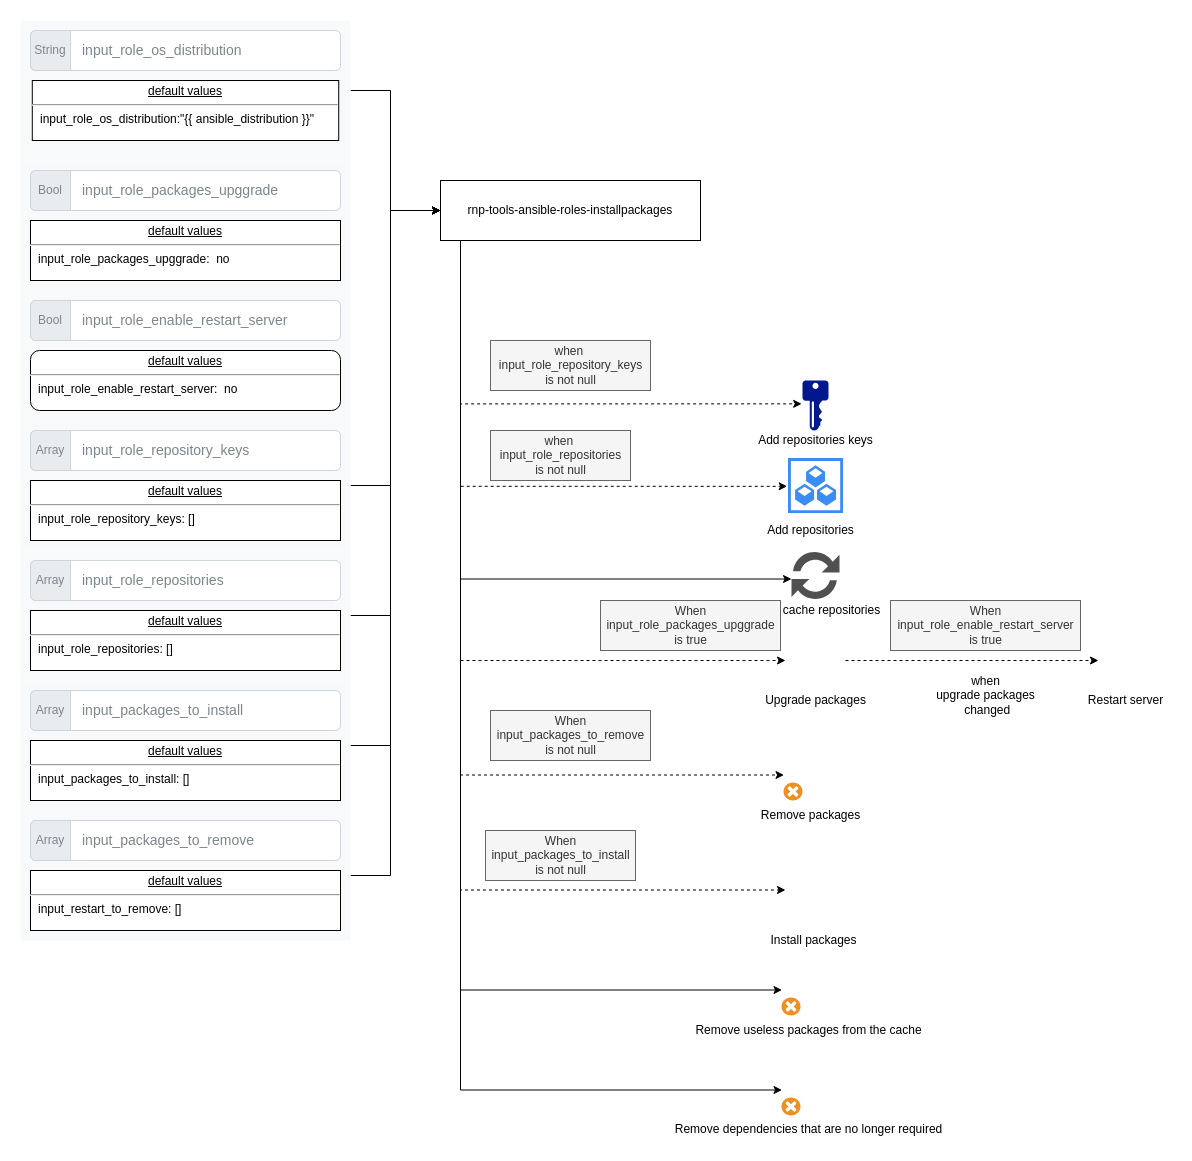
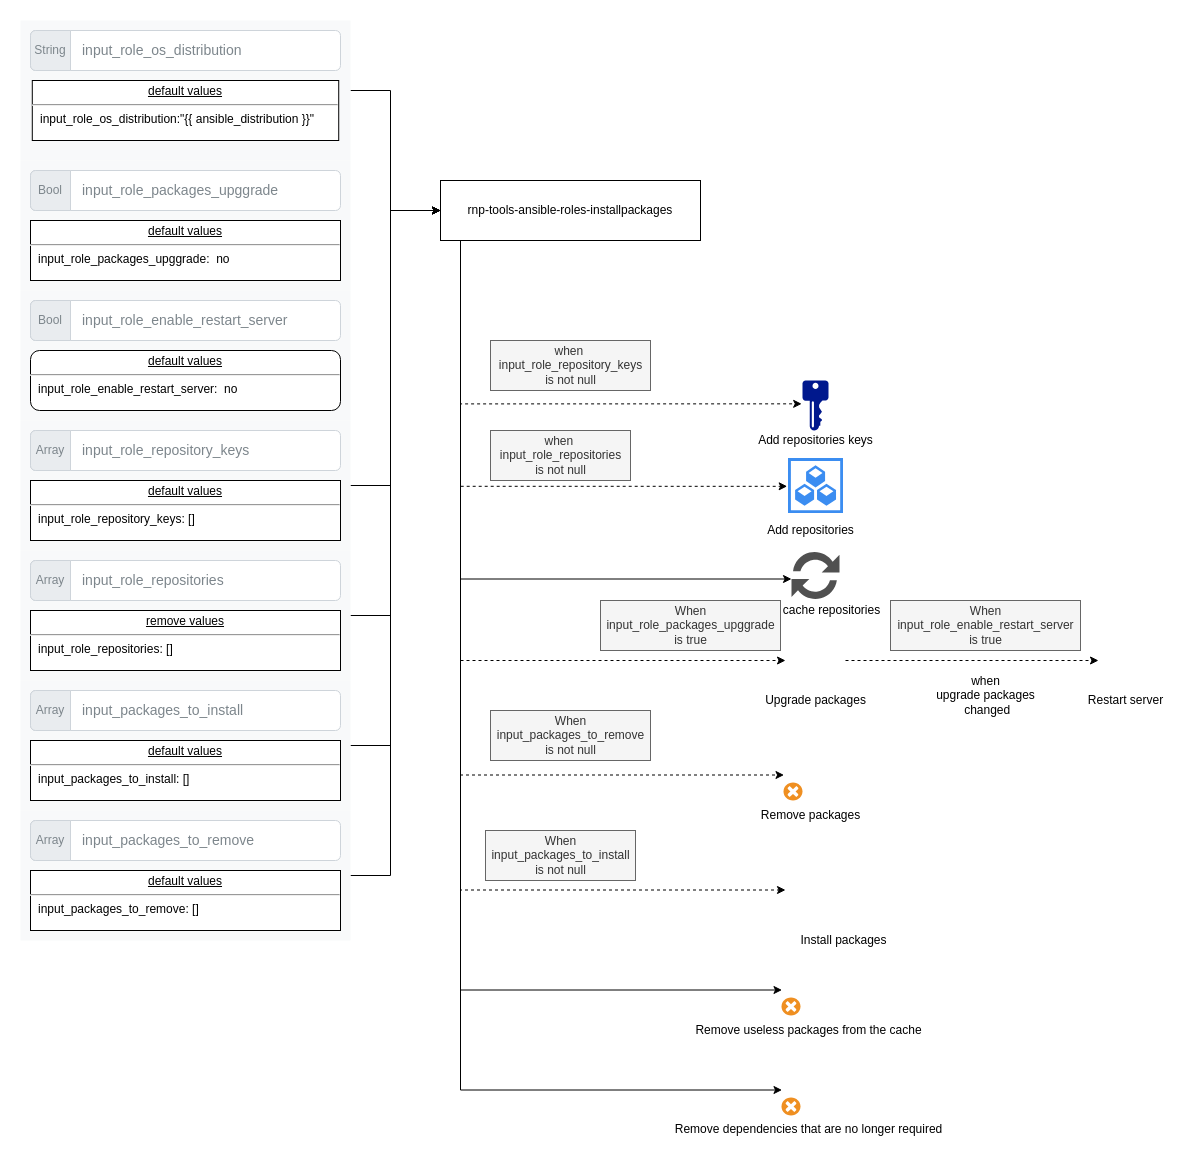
(112, 625) -> (112, 625)
(117, 885) -> (120, 885)
(814, 941) -> (844, 941)
